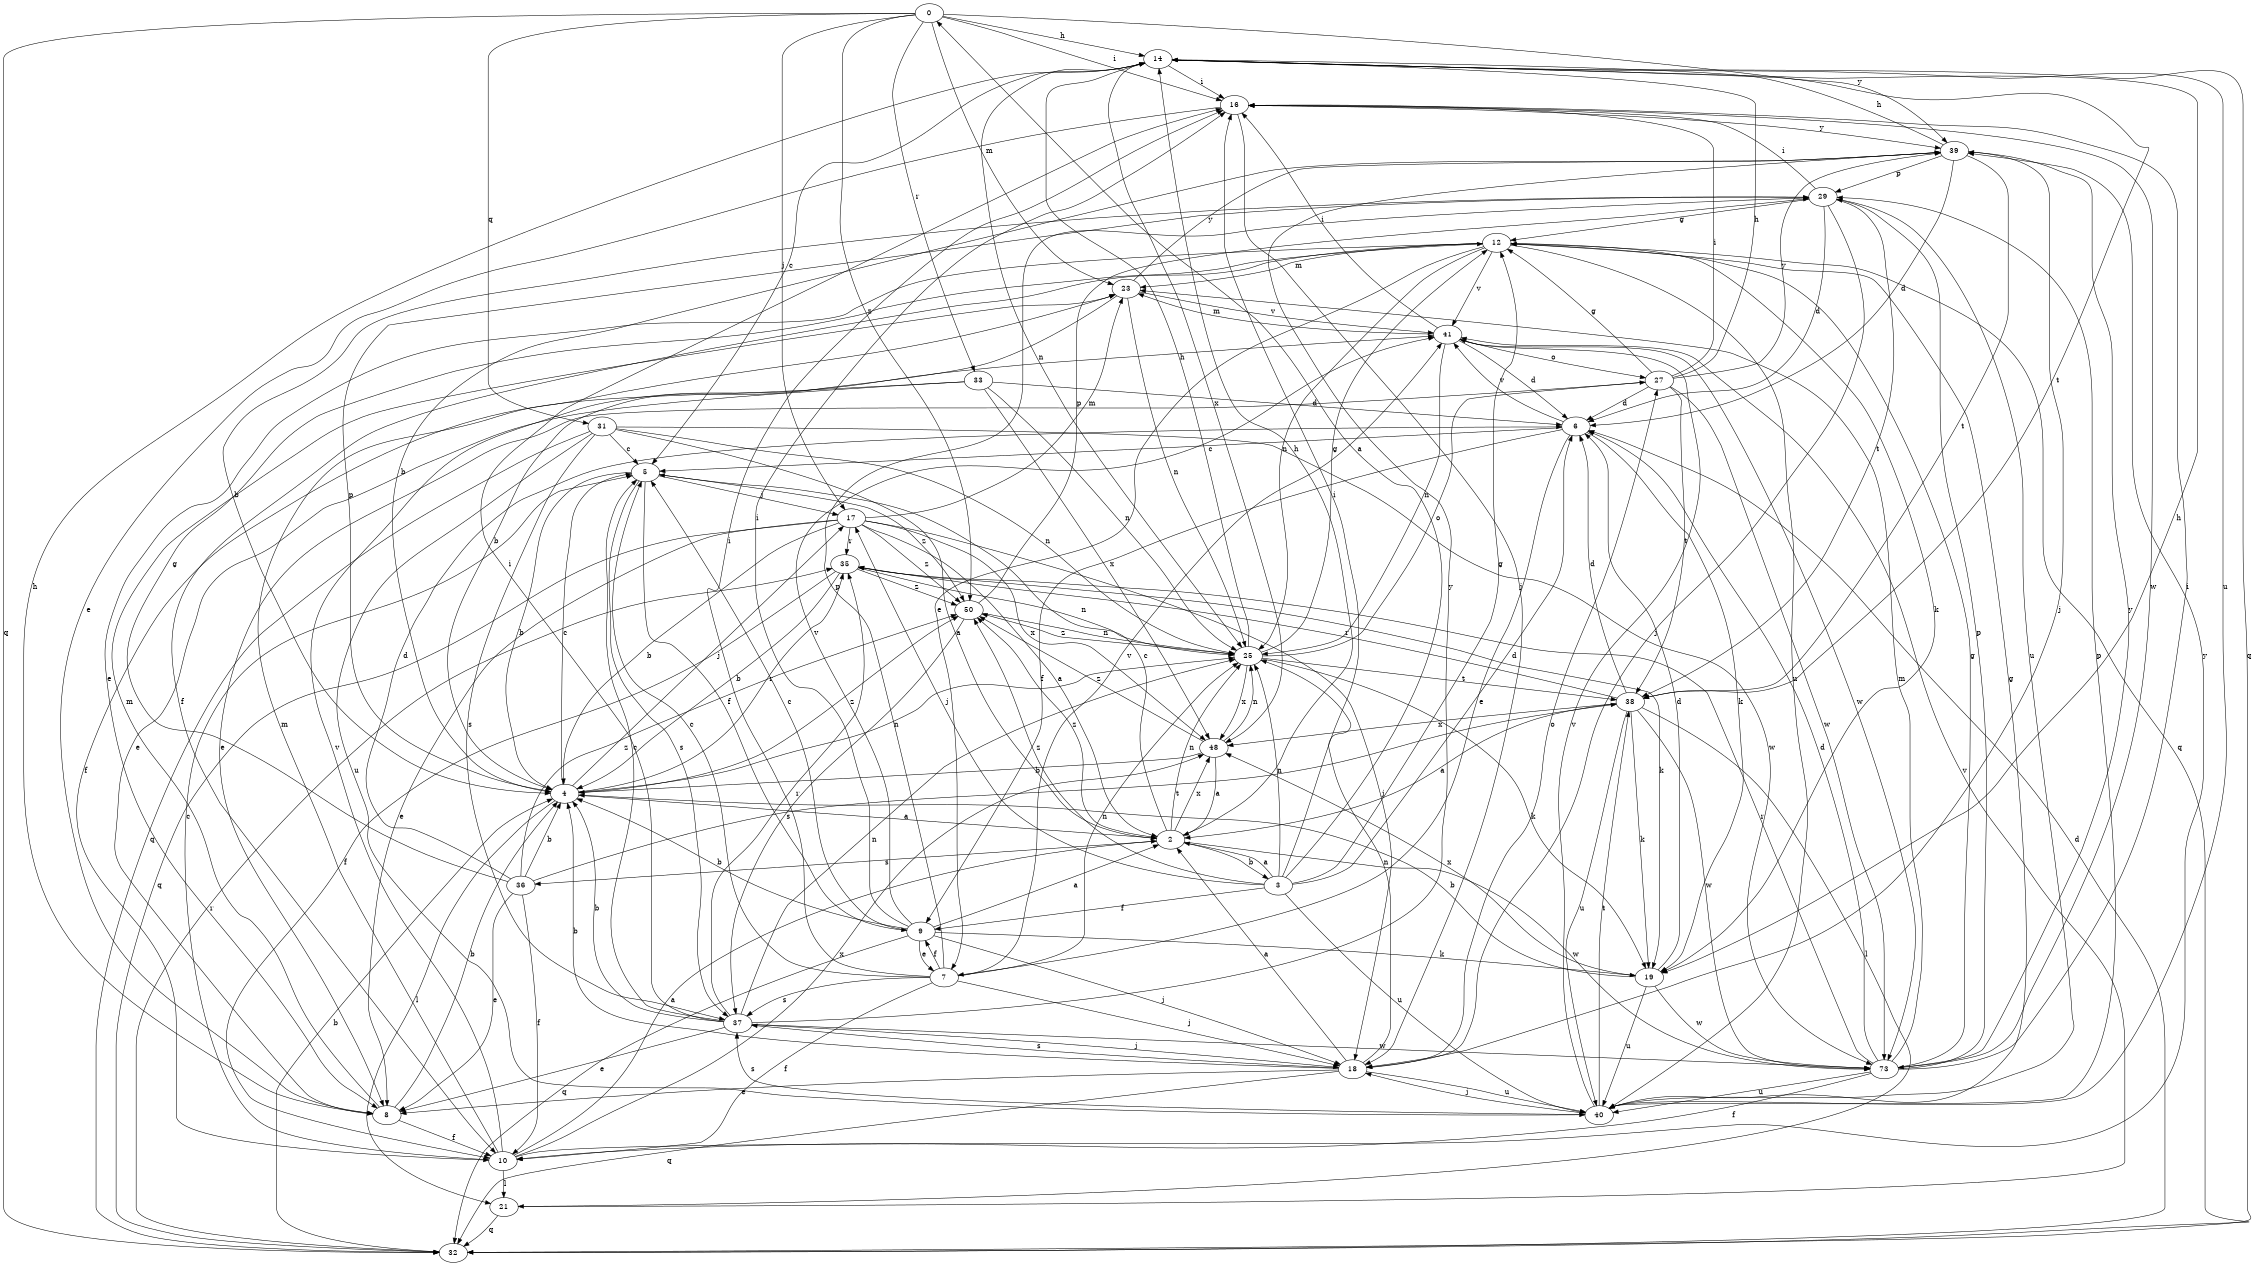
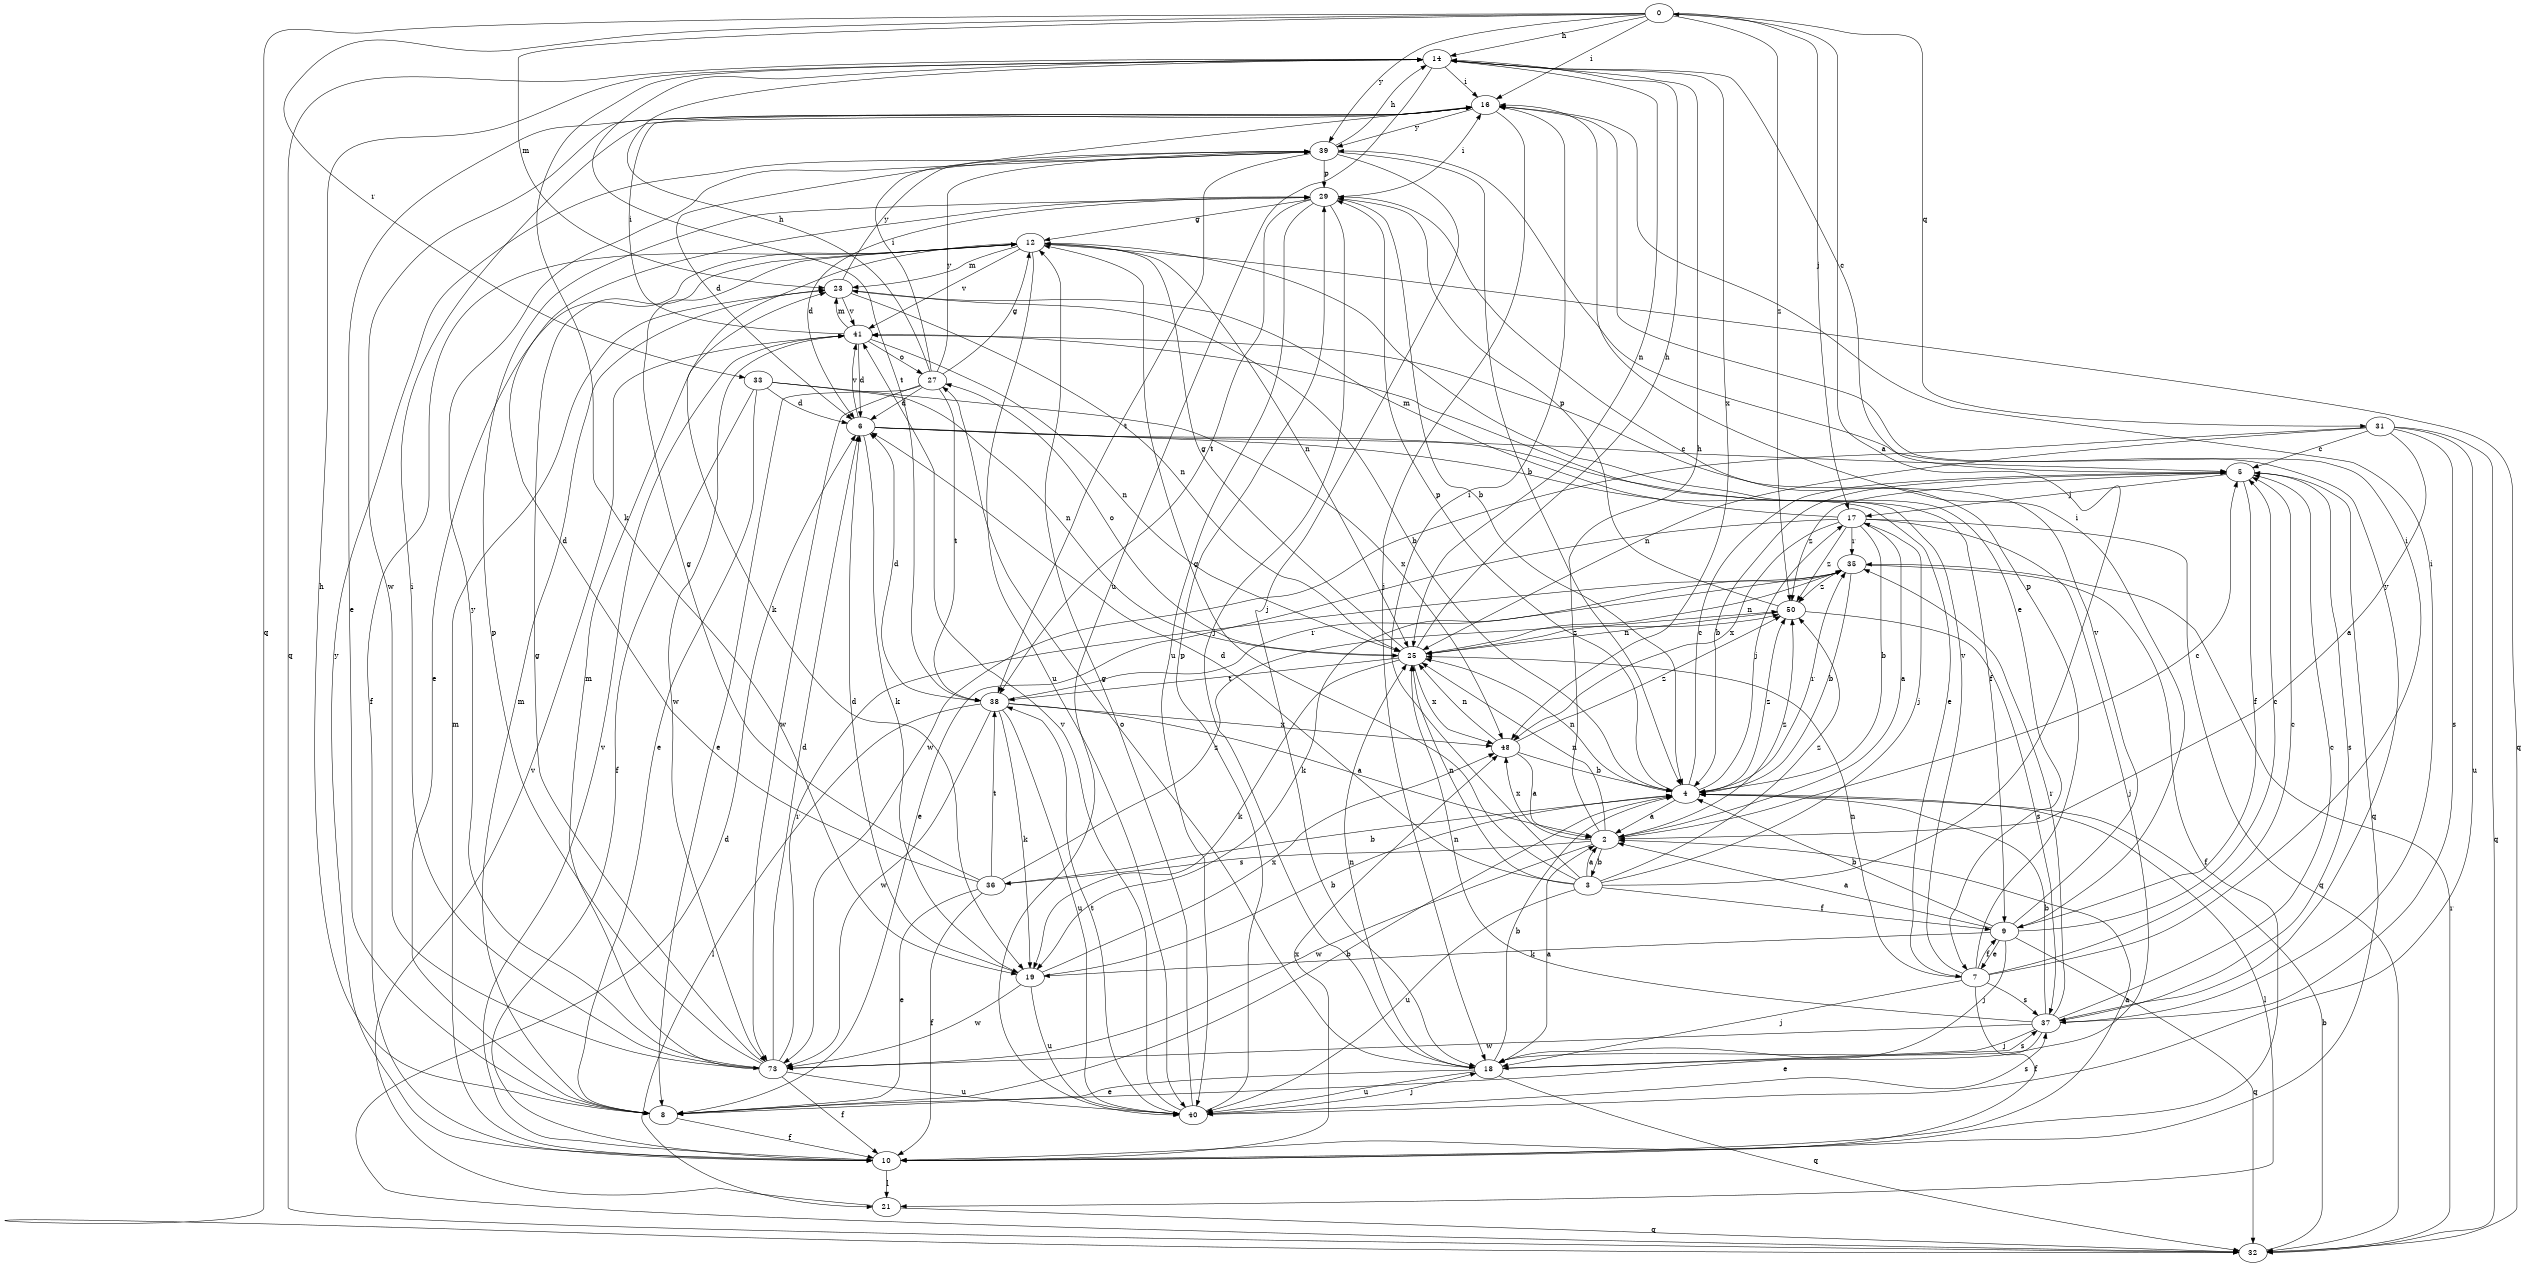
(776, 447) -> (510, 403)
(2179, 518) -> (627, 518)
(188, 817) -> (2374, 817)
